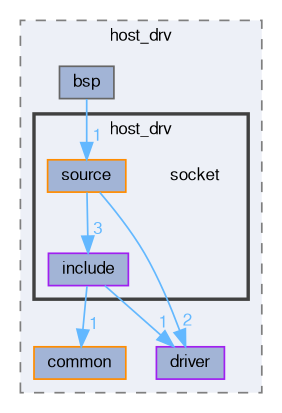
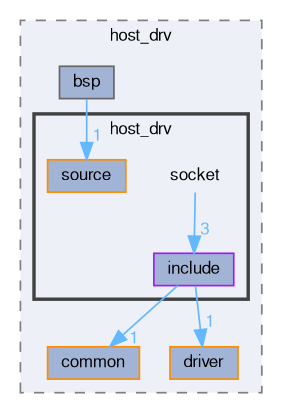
(87, 214) -> (195, 214)
(147, 257) -> none
(190, 363) -> (204, 363)
